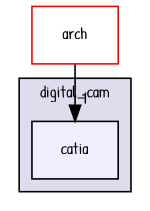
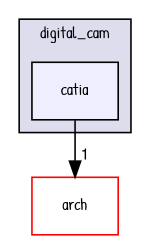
(75, 88) -> (75, 143)
